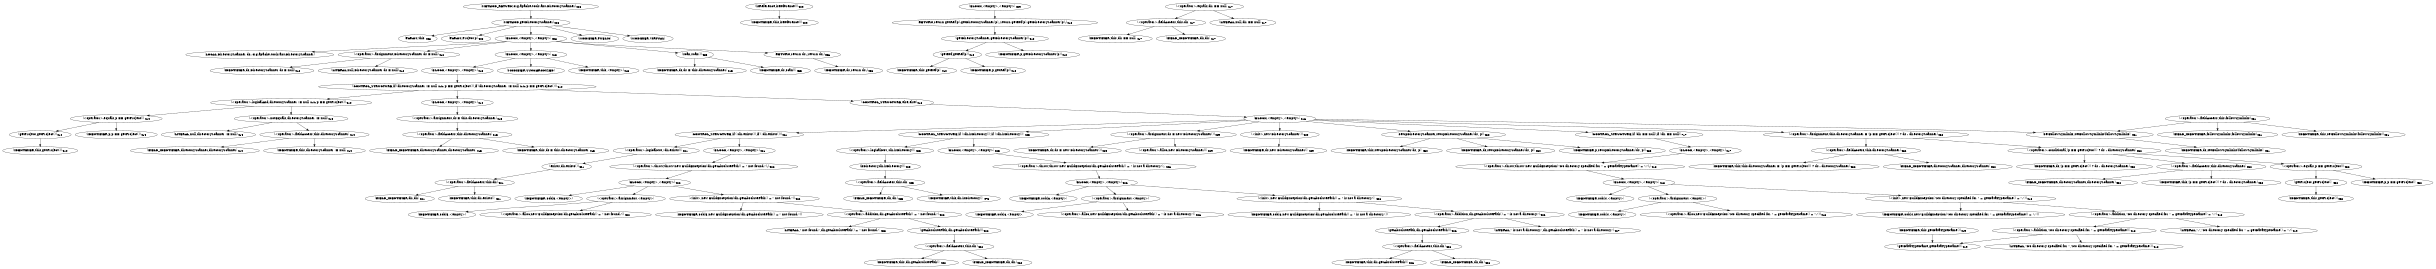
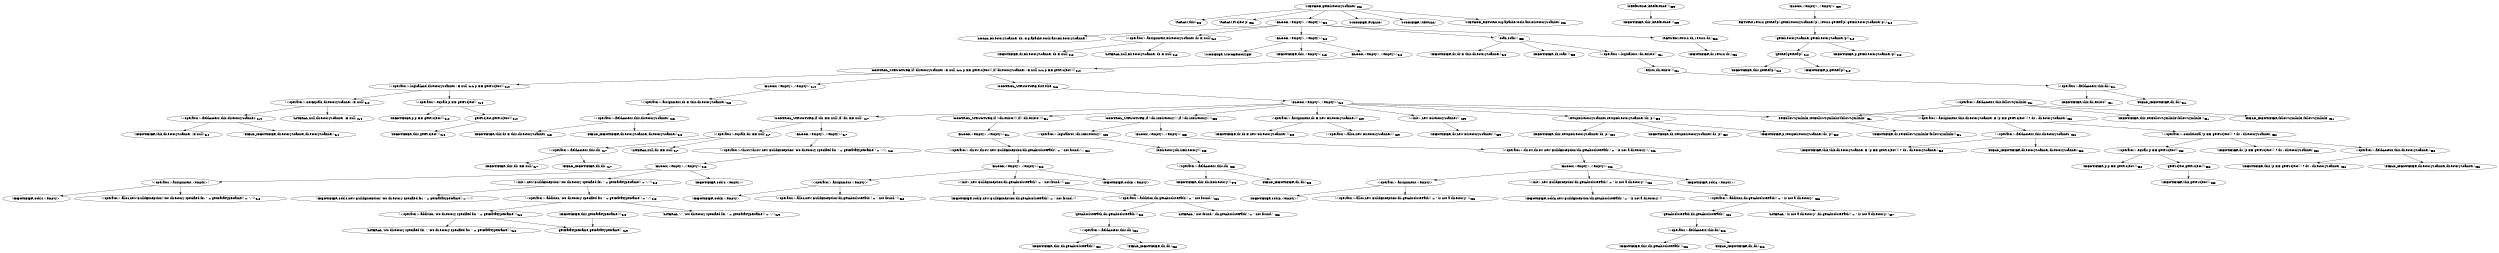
(531, 14) -> (1419, 14)
none -> (782, 127)
(1684, 134) -> (866, 118)
(698, 143) -> (1566, 46)
